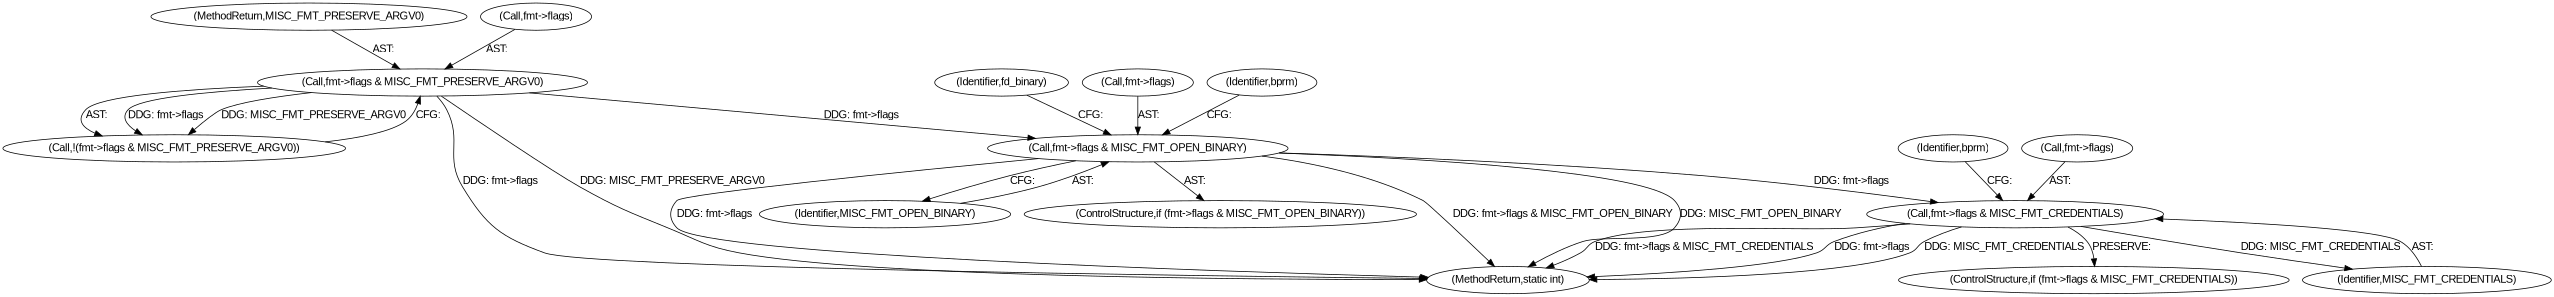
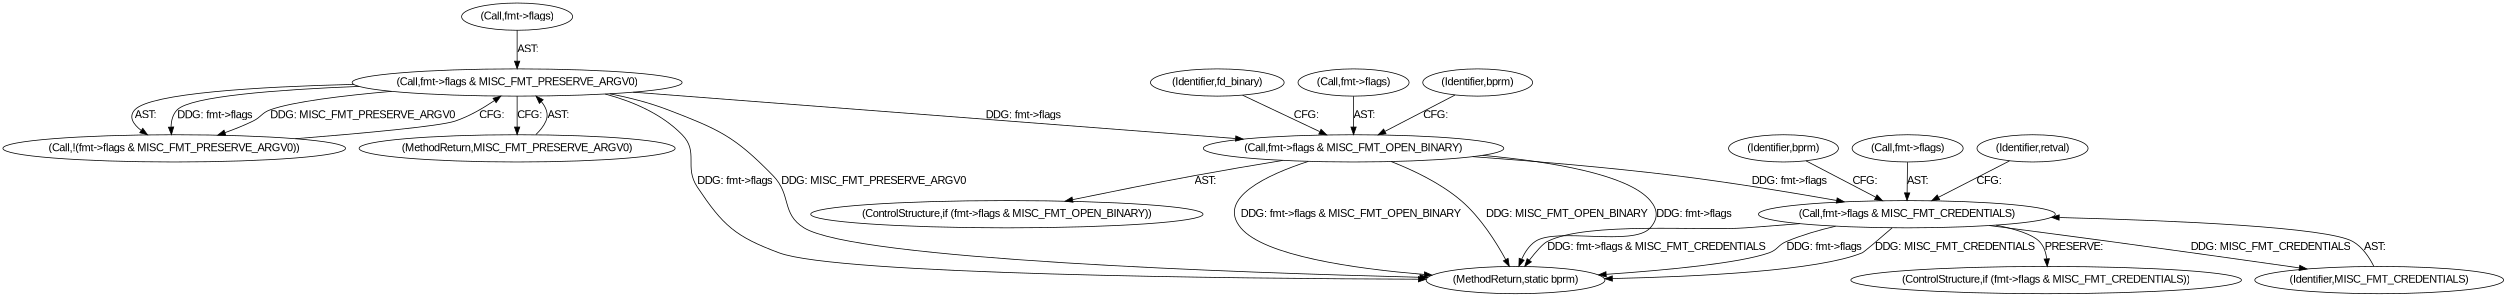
none -> (517, 112)
none -> (2033, 148)
(885, 214) -> none
(1508, 280) -> (1516, 280)
